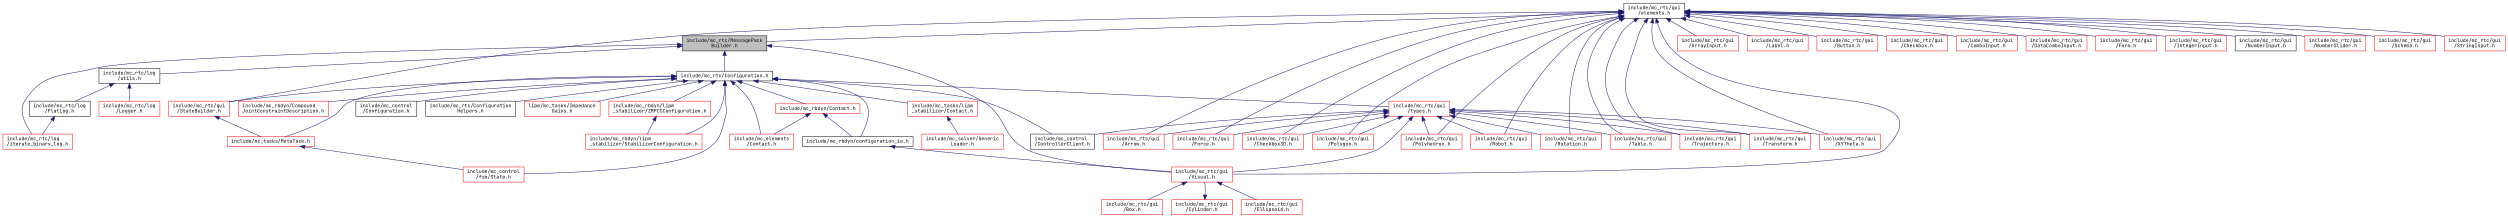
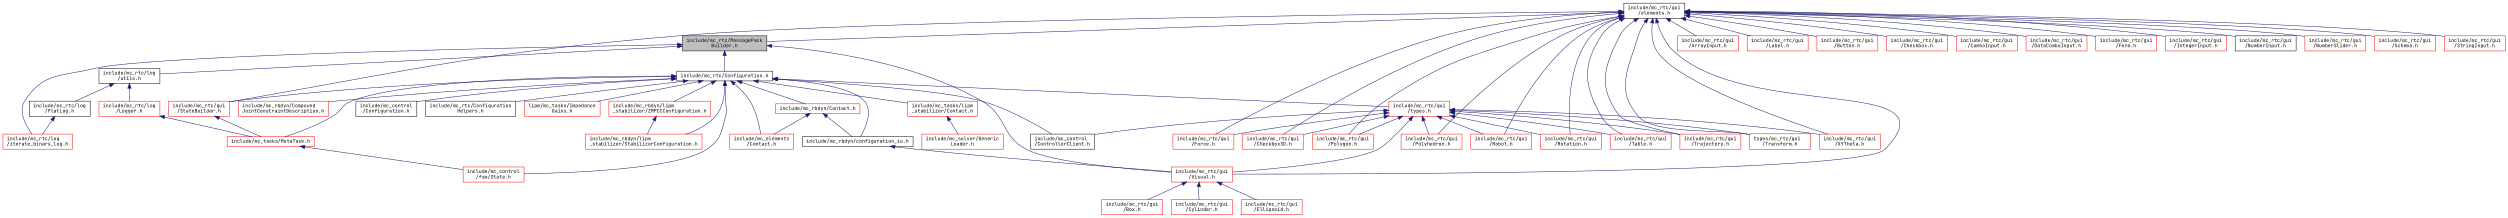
none -> (209, 127)
(1134, 142) -> none
(1780, 142) -> (1780, 142)
(1205, 188) -> (1199, 193)
